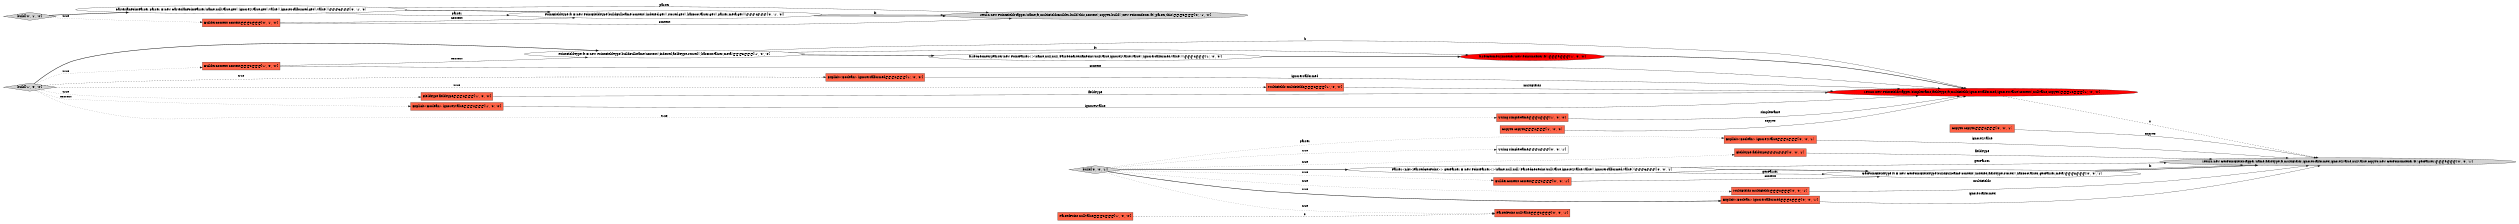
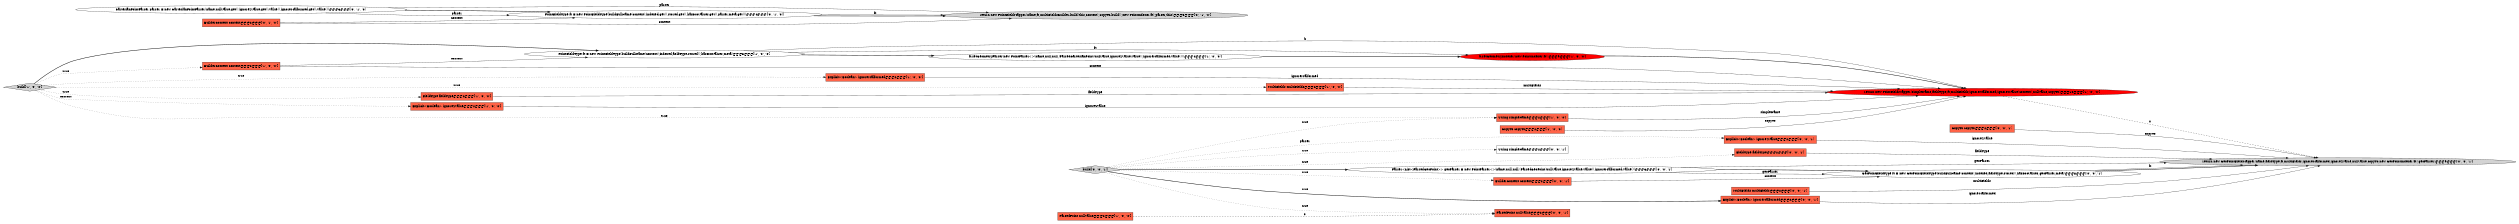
(30, 16) -> none
(434, 77) -> (434, 77)
(660, 87) -> (660, 87)
(1420, 190) -> (1299, 130)
